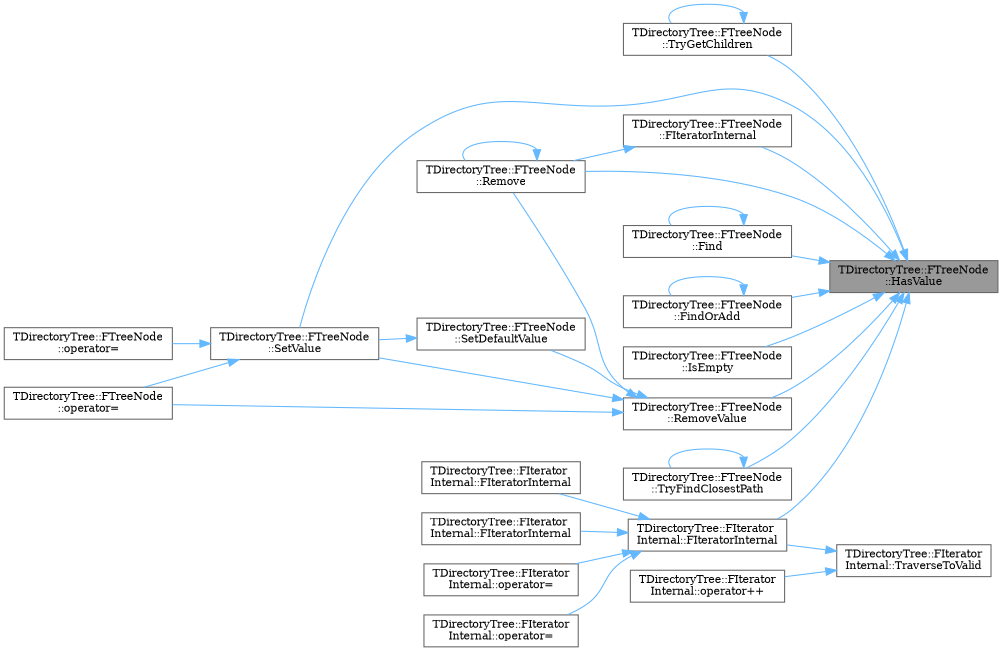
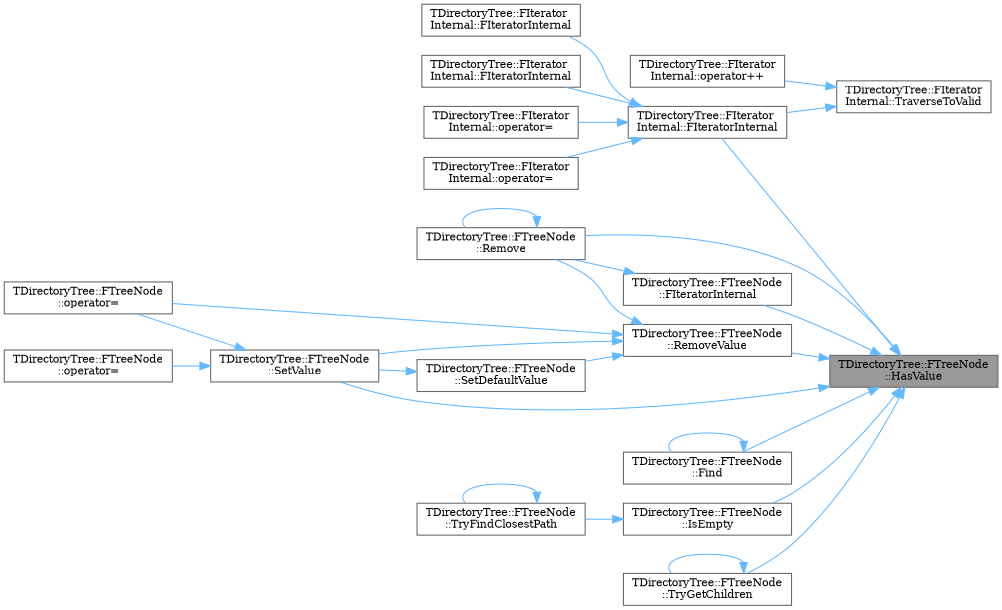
(707, 312) -> none
(834, 396) -> (599, 519)
